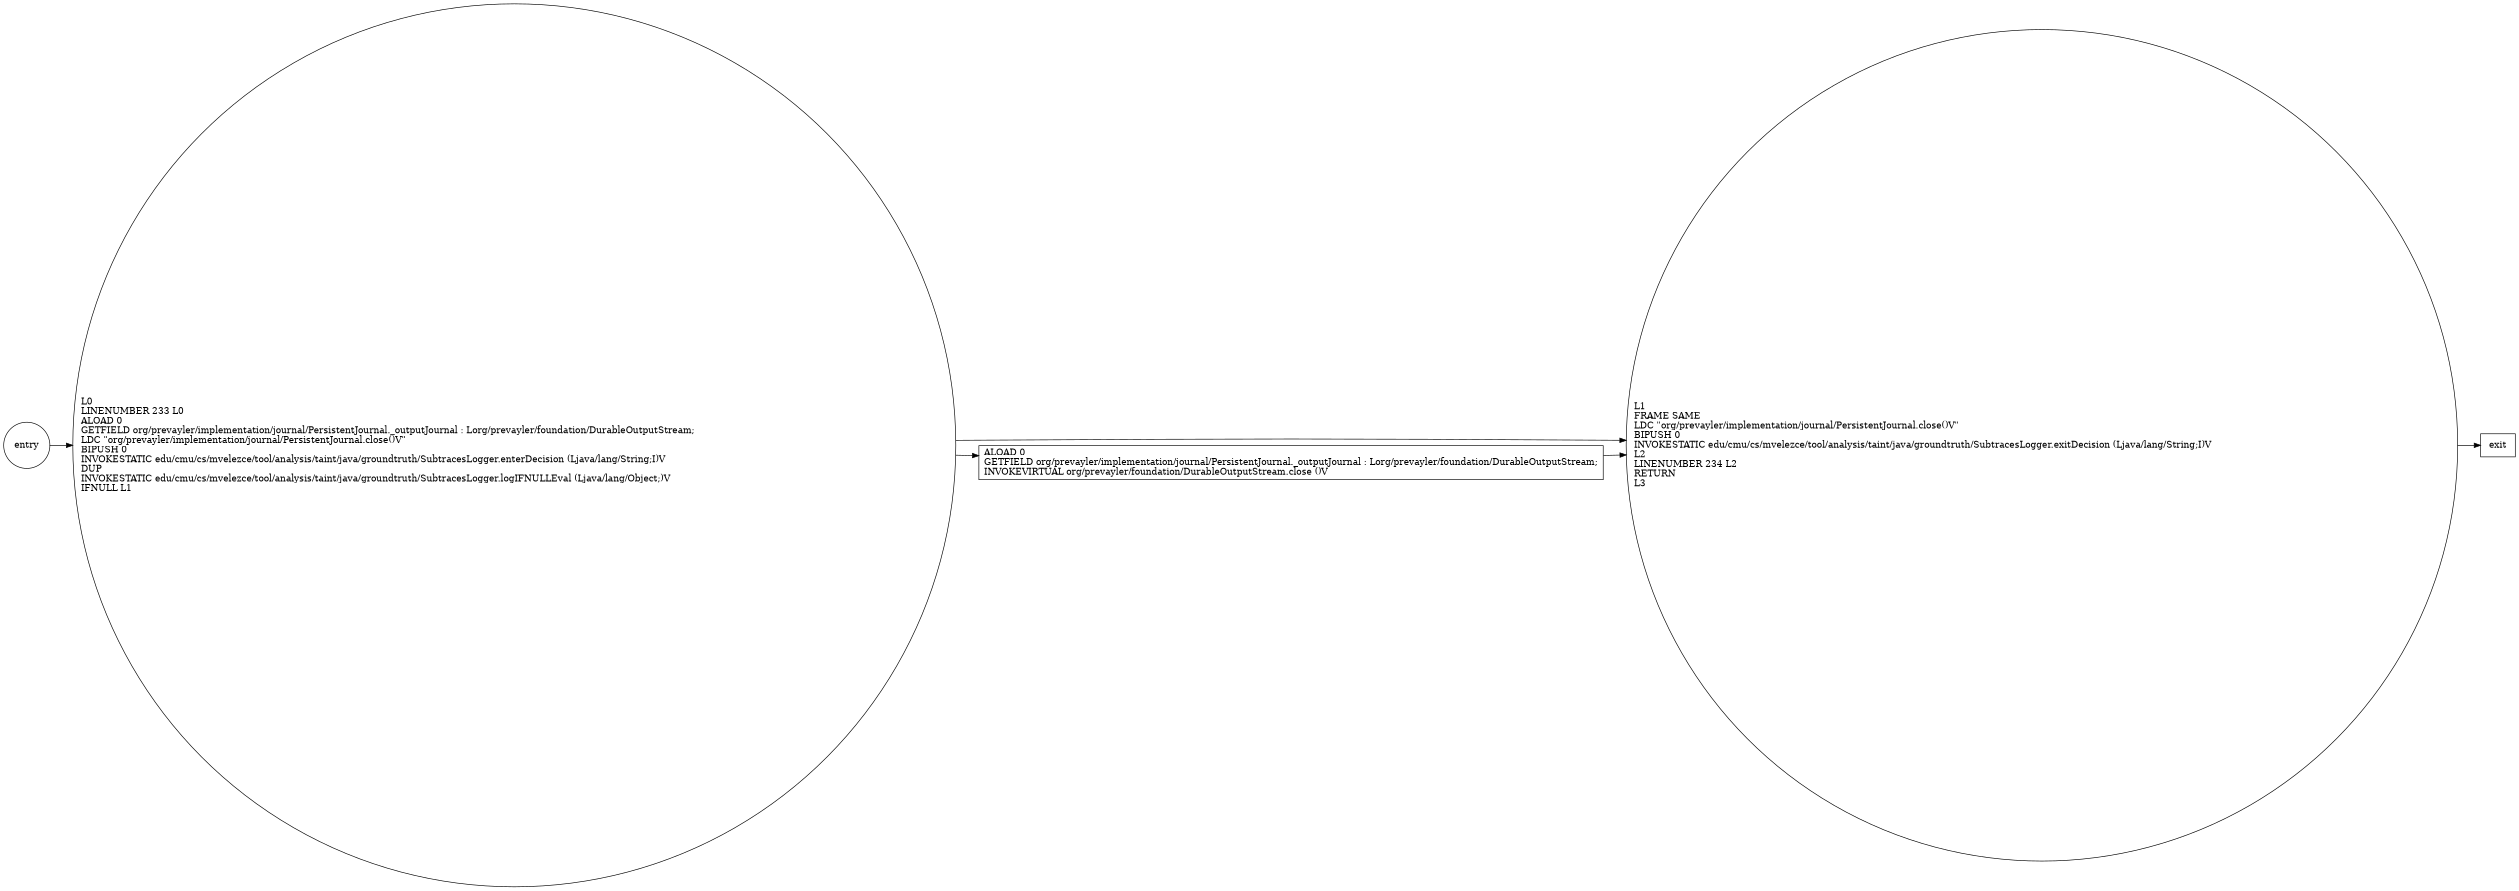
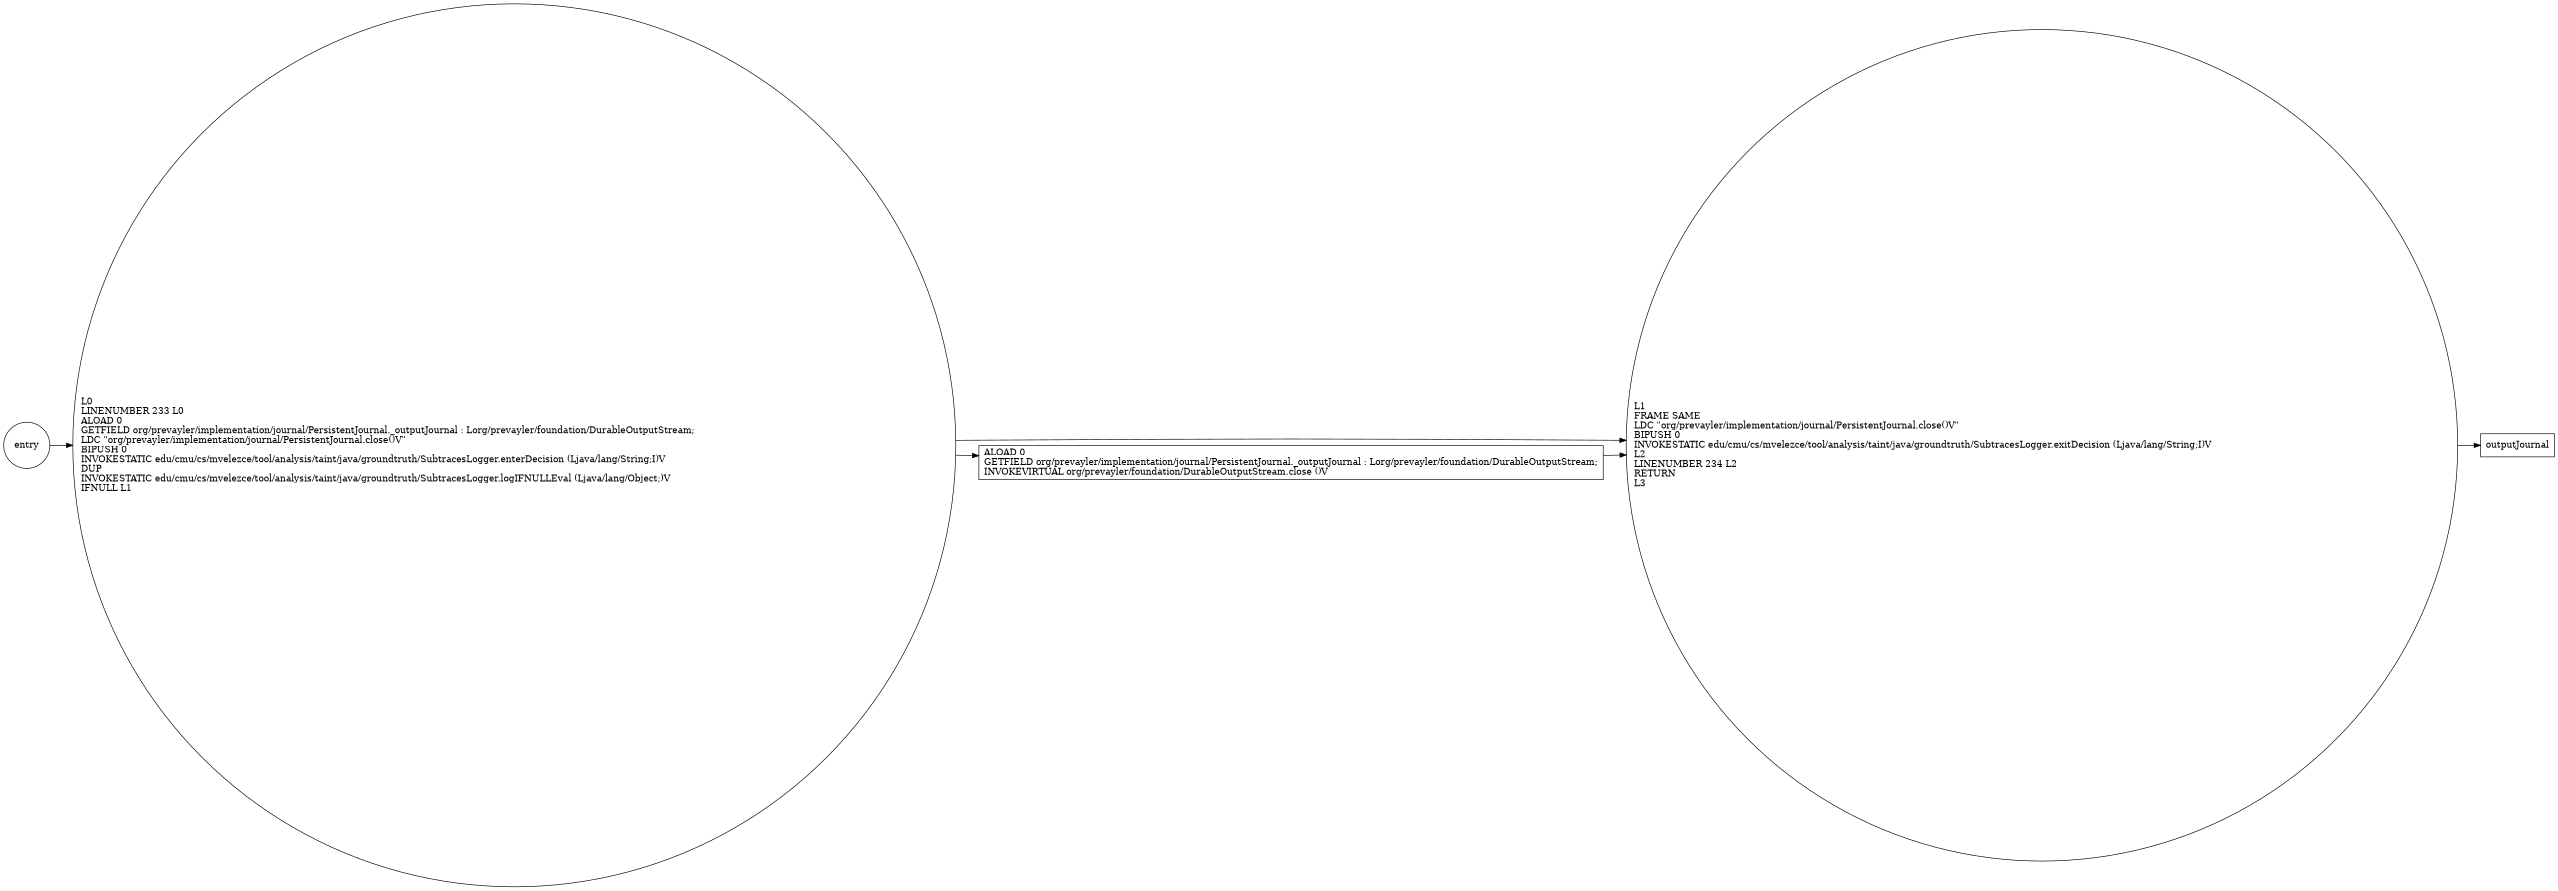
(2498, 445) -> (2518, 445)
